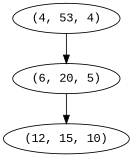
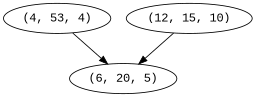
(66, 105) -> (159, 46)
